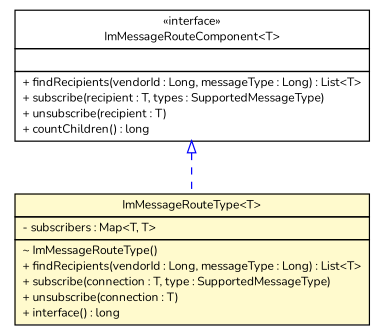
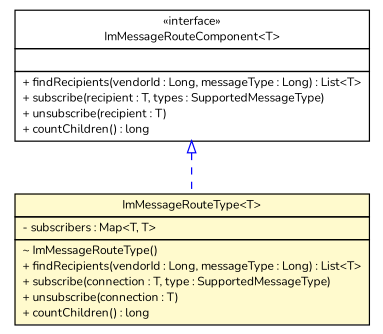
(71, 313) -> (86, 313)
